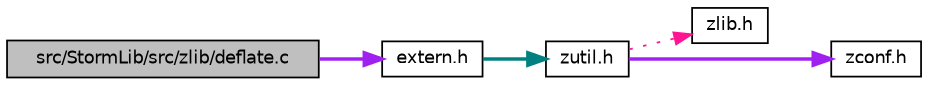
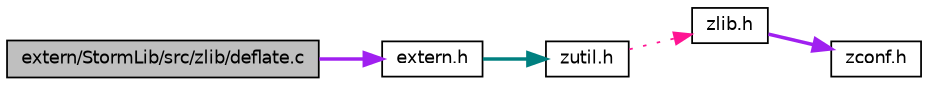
(163, 59) -> (163, 59)
(721, 59) -> (791, 39)
